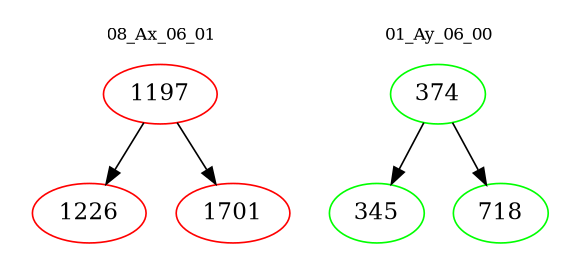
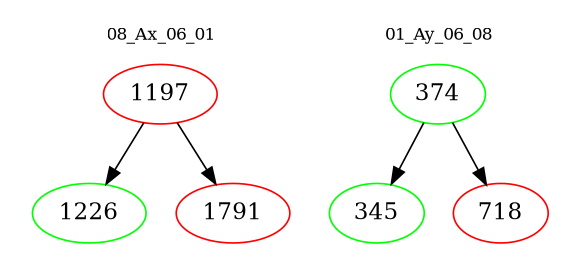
(439, 36) -> (439, 36)
(89, 213) -> (89, 213)
(233, 213) -> (233, 213)
(501, 213) -> (501, 213)
